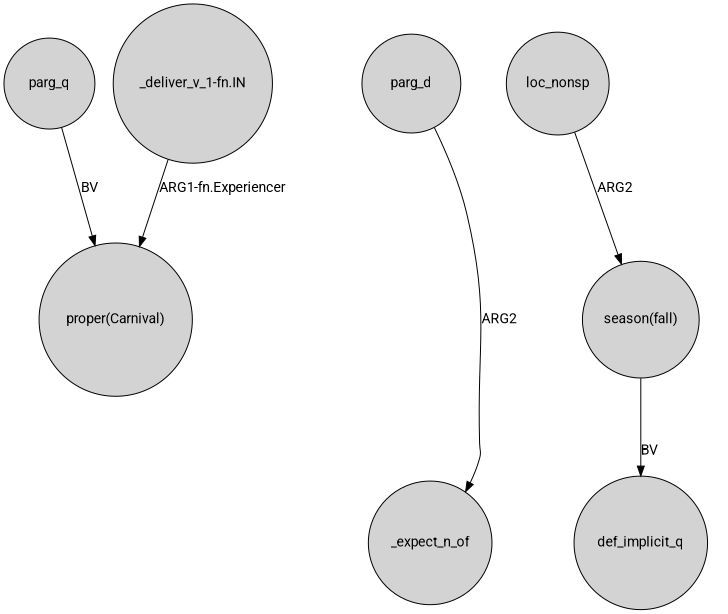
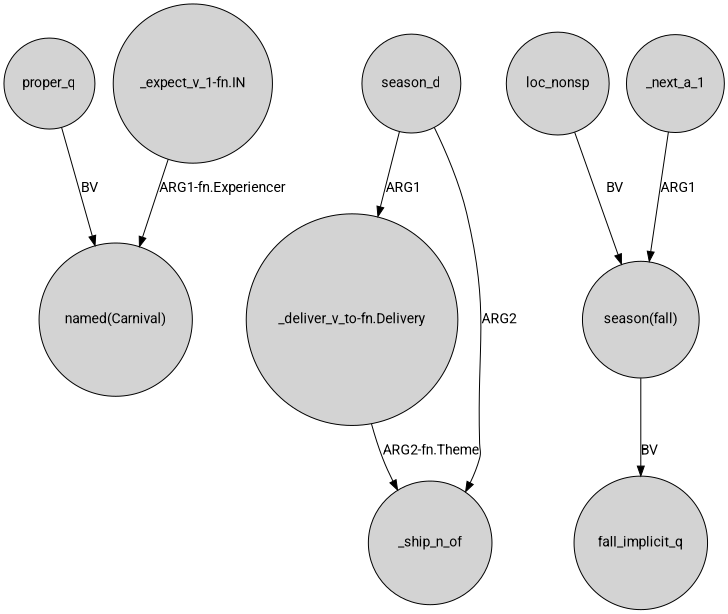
(49, 84) -> (49, 84)
(193, 84) -> (193, 84)
(411, 84) -> (411, 84)
none -> (675, 84)
(615, 188) -> (615, 188)
(116, 320) -> (116, 320)
none -> (352, 320)
(430, 543) -> (430, 543)
(641, 543) -> (641, 543)
